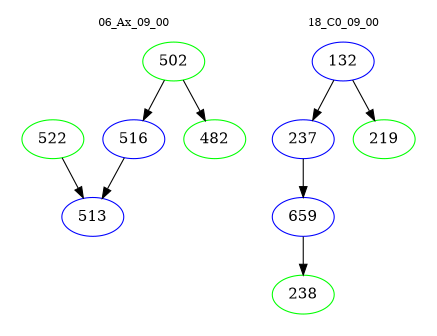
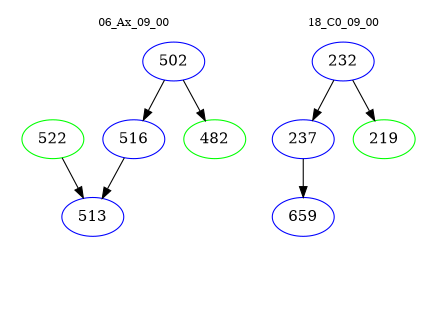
(174, 62) -> (174, 62)
(343, 62) -> (343, 62)
(303, 295) -> none
